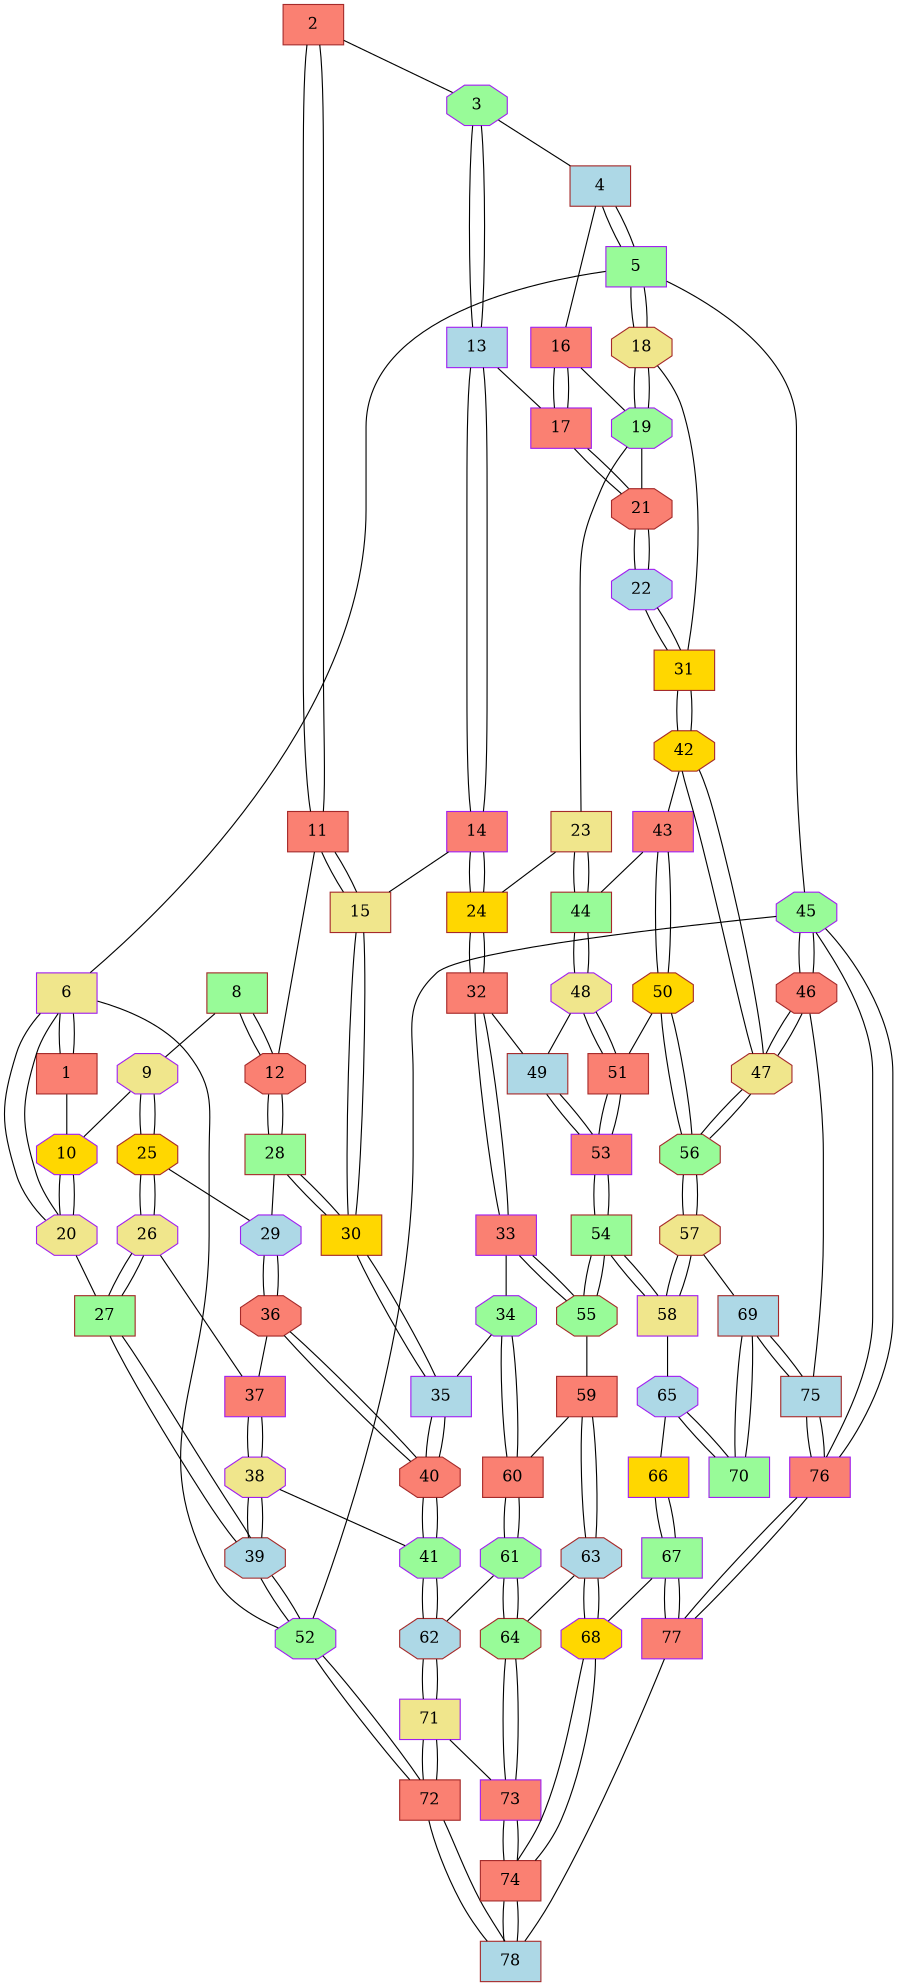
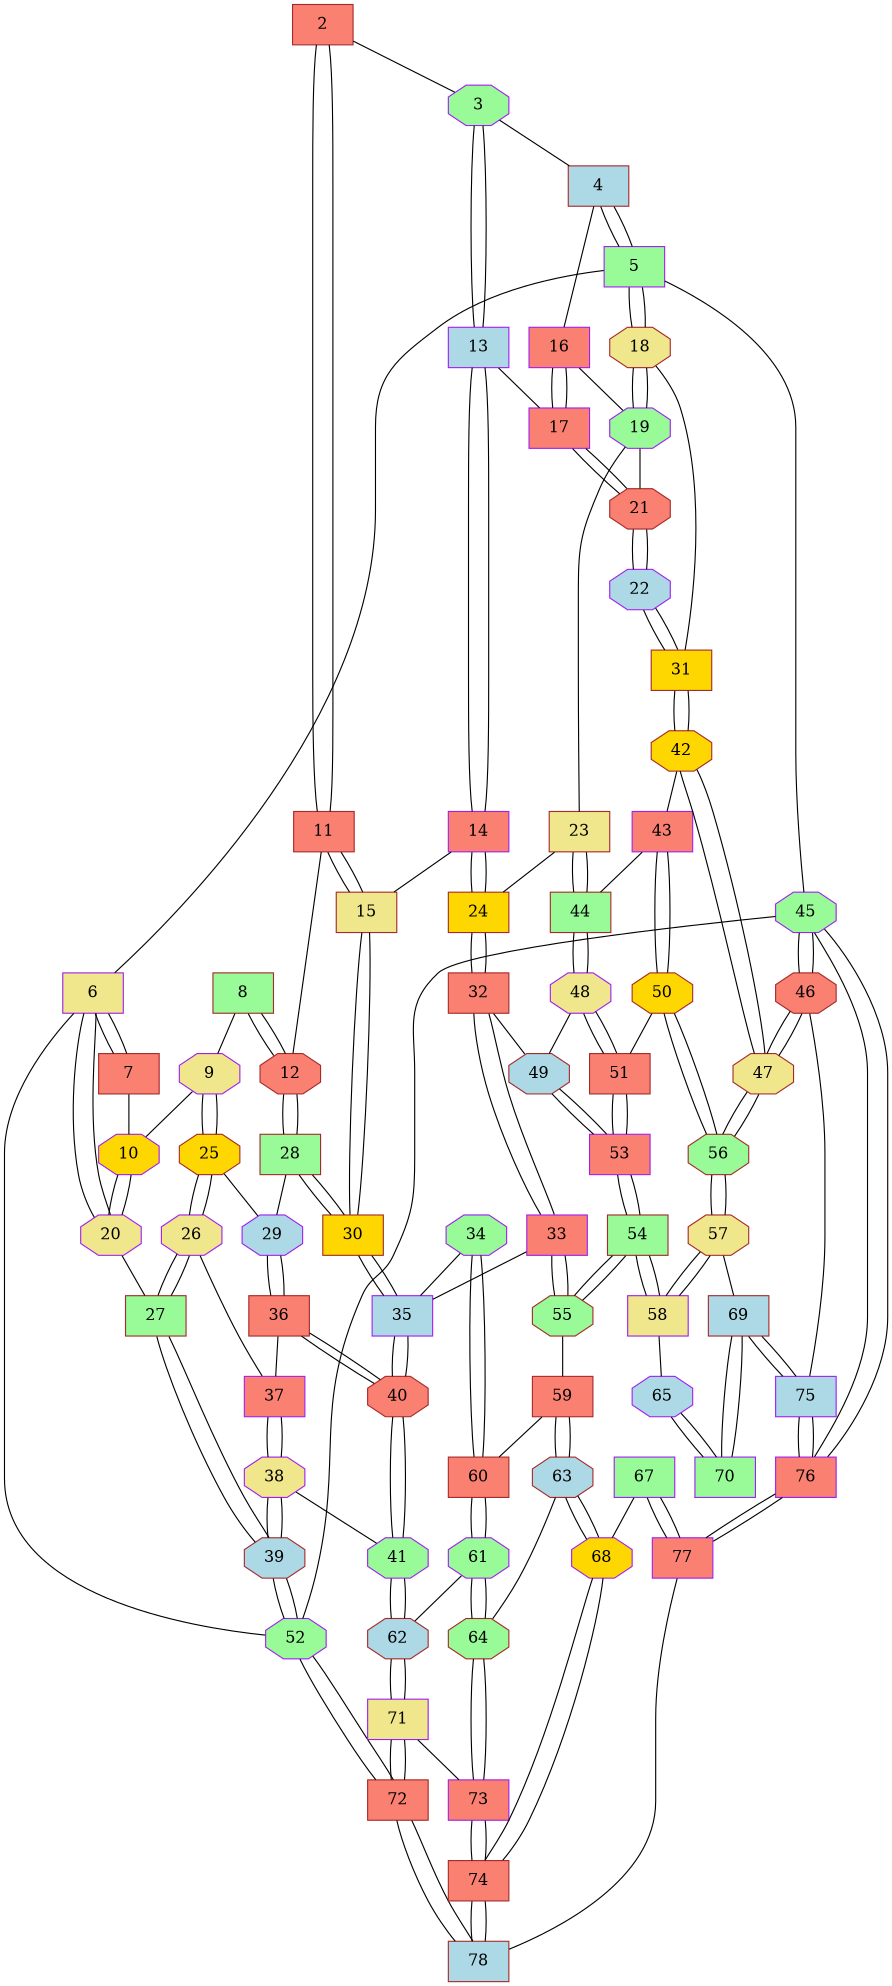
(67, 1074) -> (129, 1074)
(538, 1074) -> (539, 1074)
(506, 1276) -> (489, 1271)
(271, 1316) -> (279, 1316)
(811, 1397) -> (806, 1397)
(659, 1477) -> none
